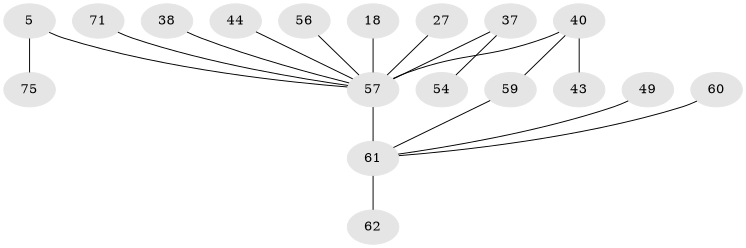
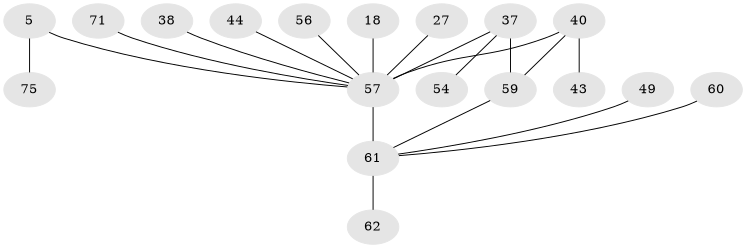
none -> (510, 55)
